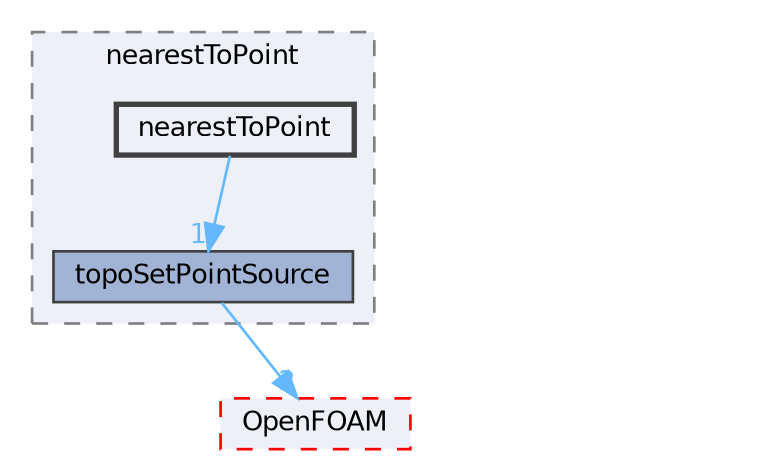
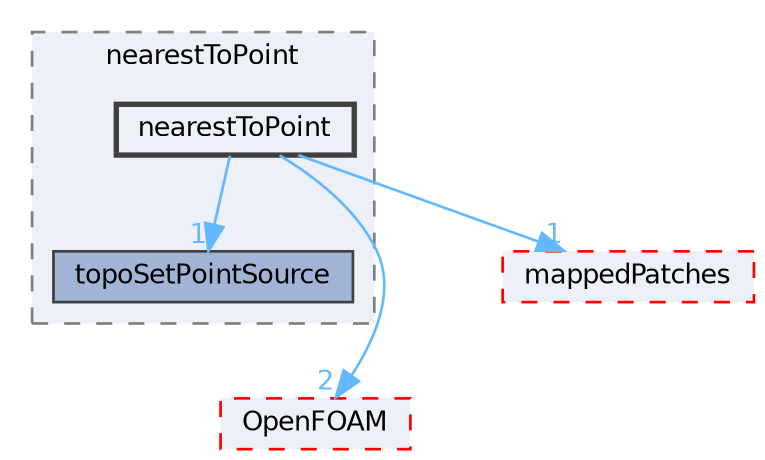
none -> (628, 277)
(251, 340) -> (357, 220)
